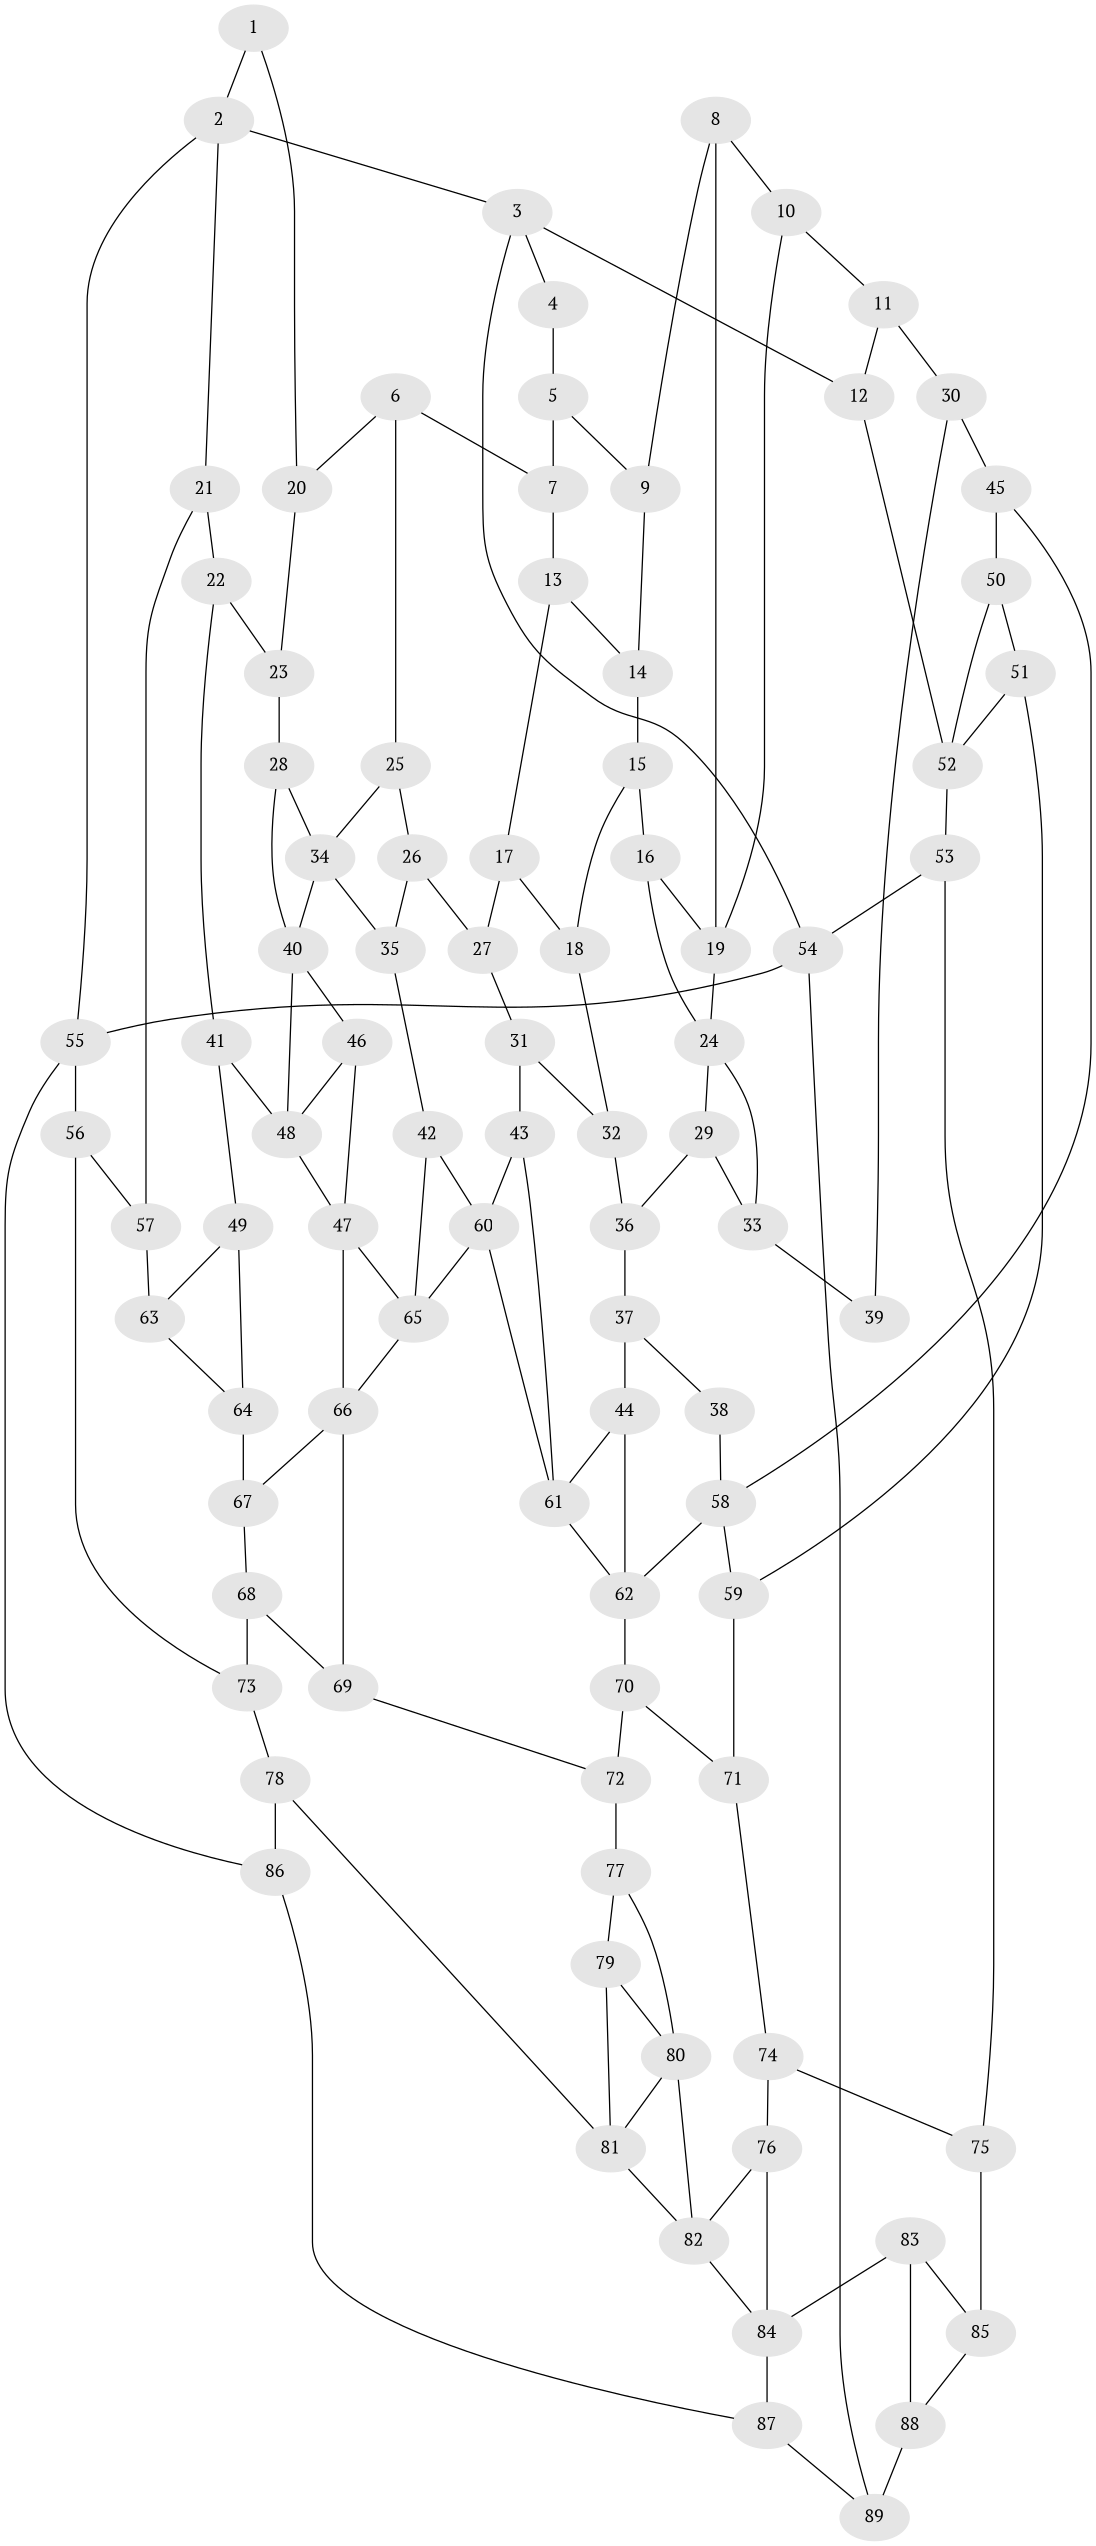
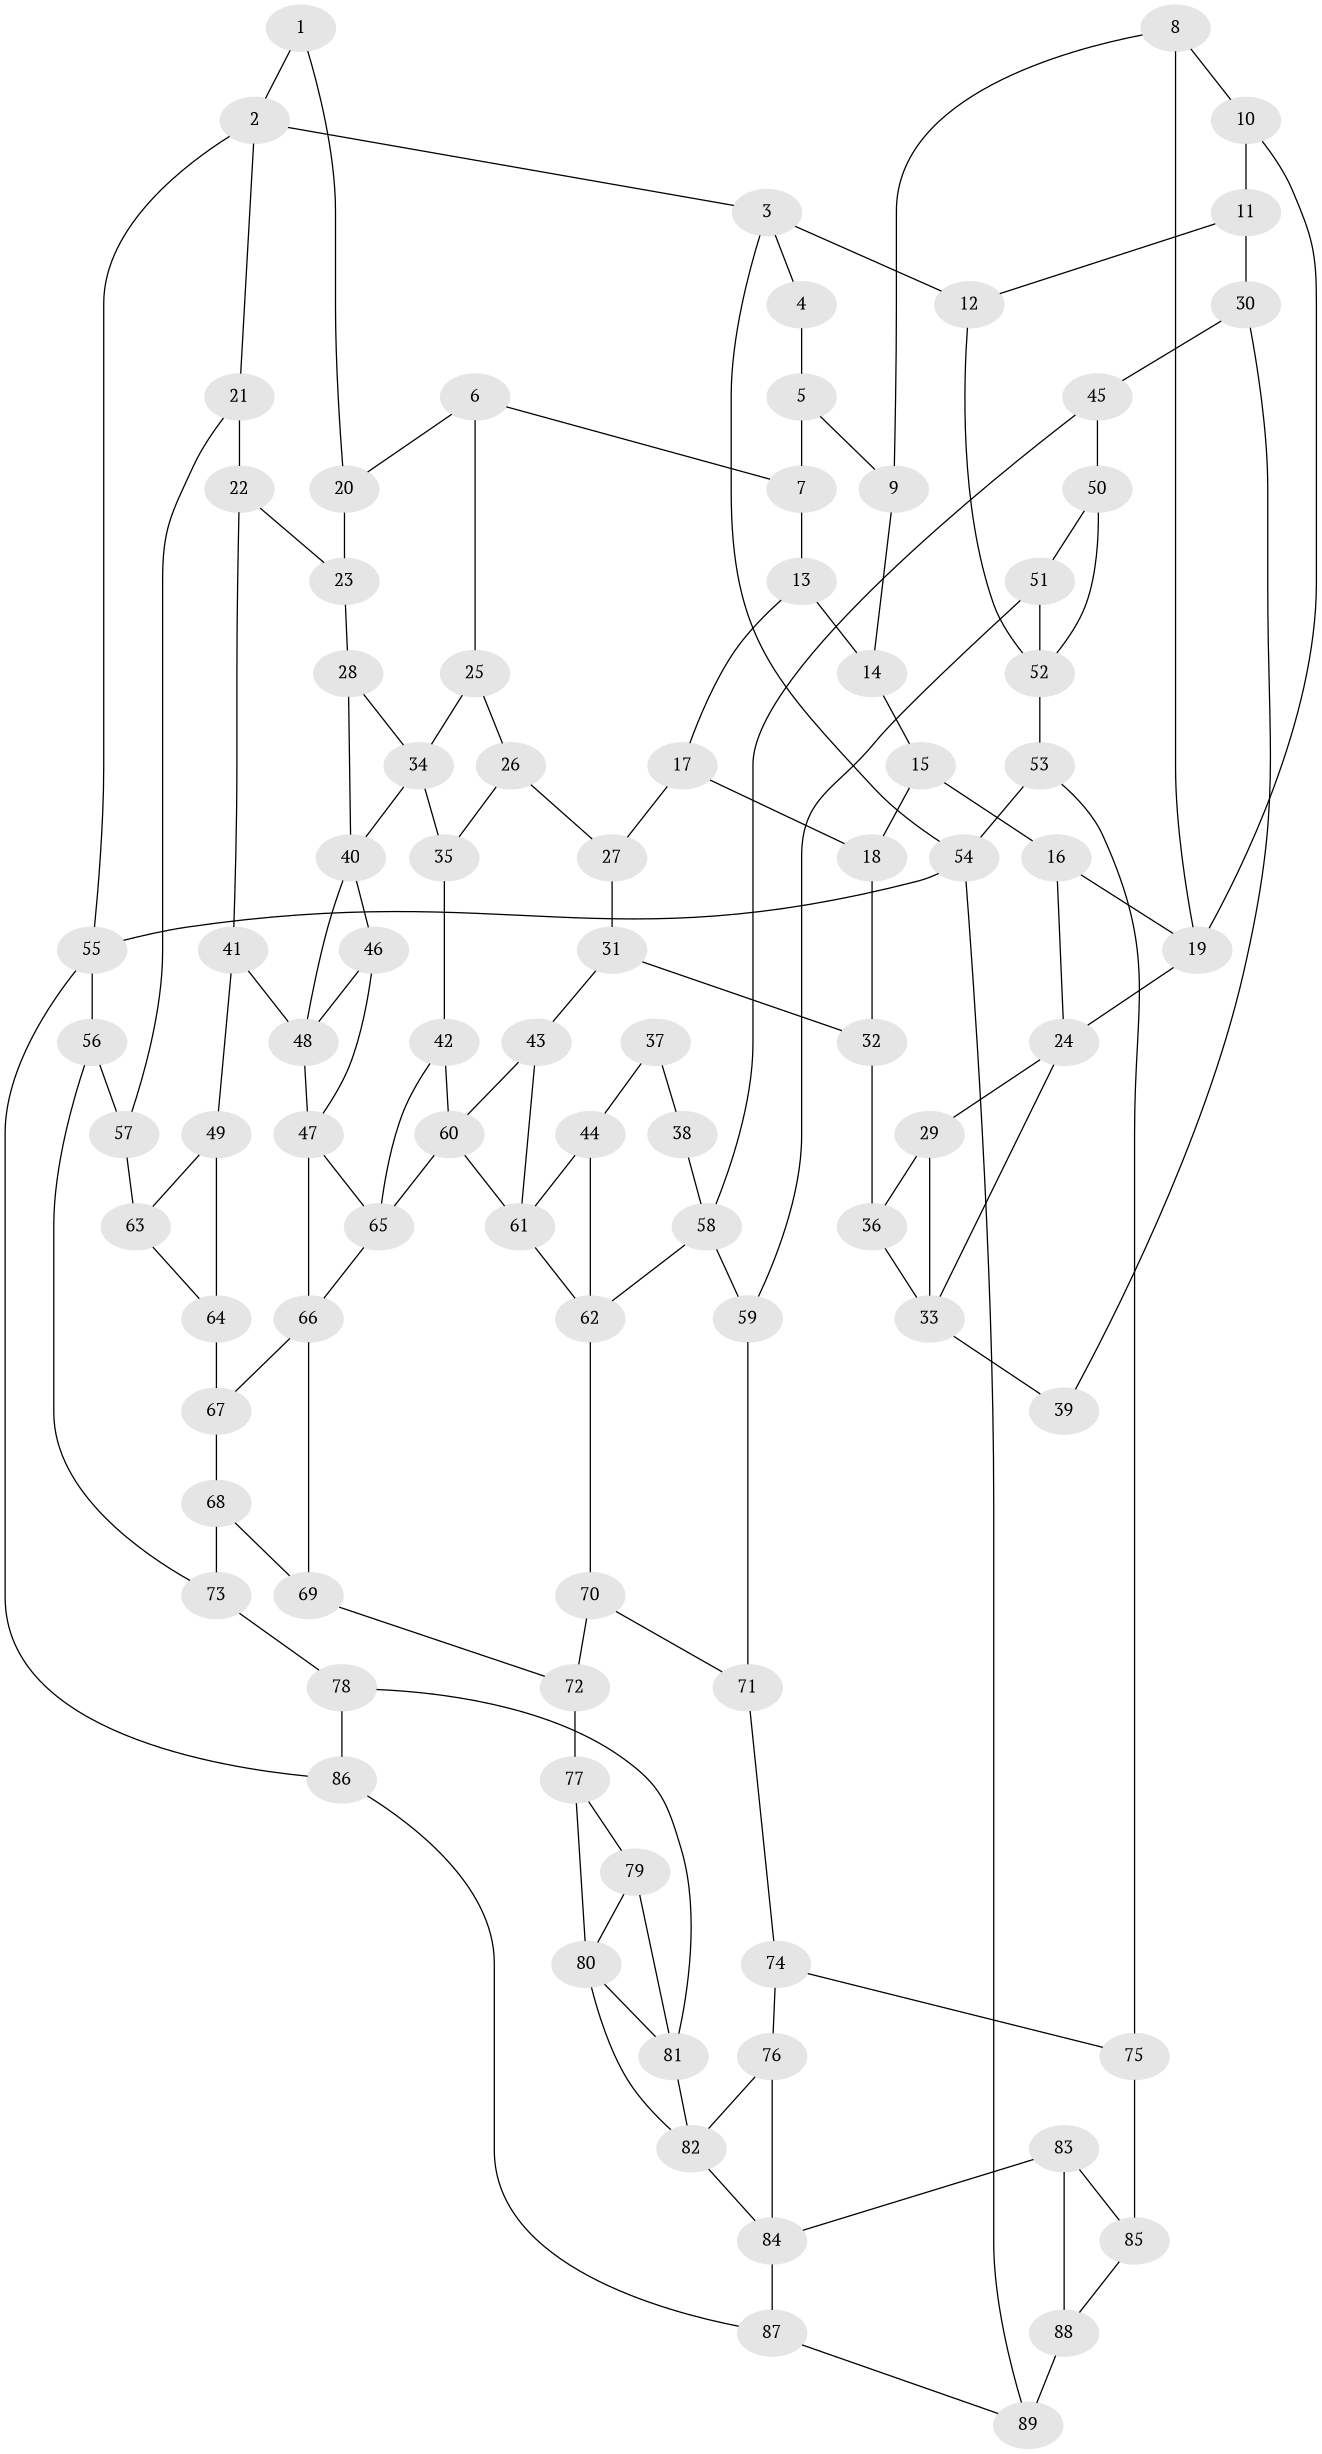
(625, 1273) -> (901, 1273)
